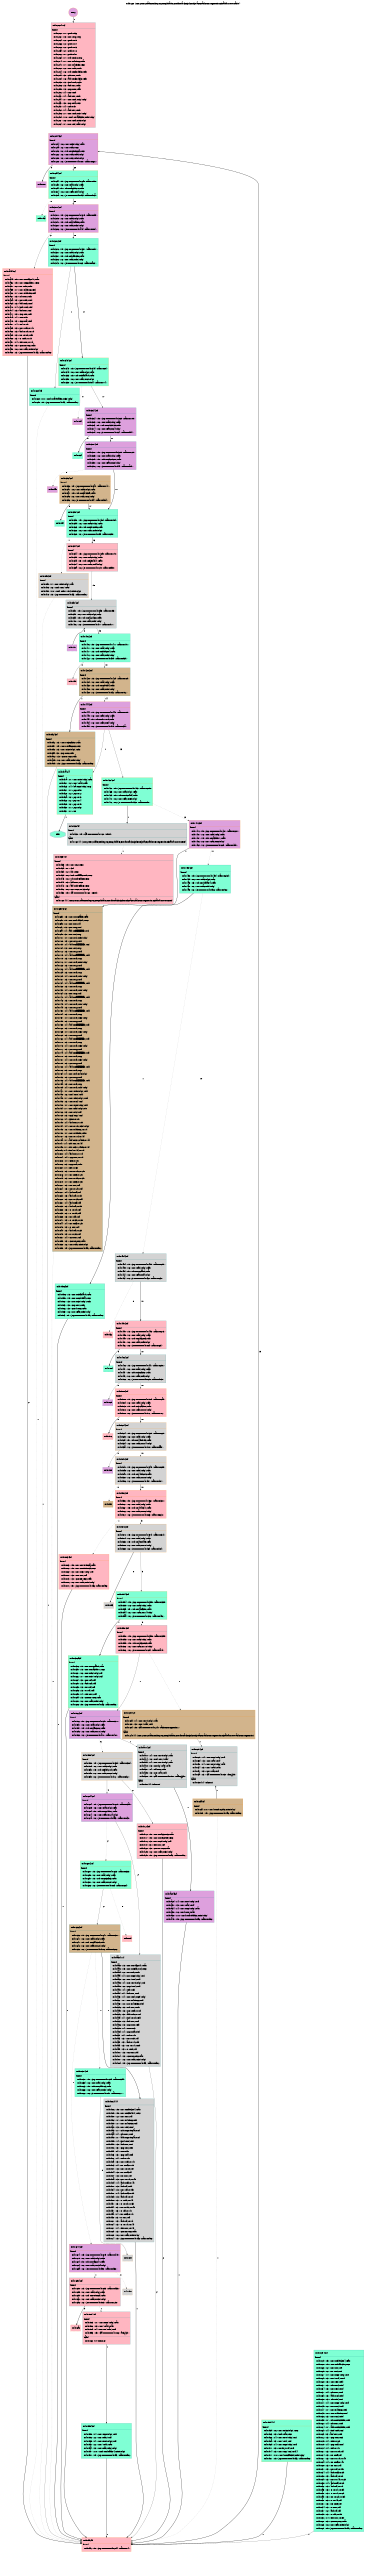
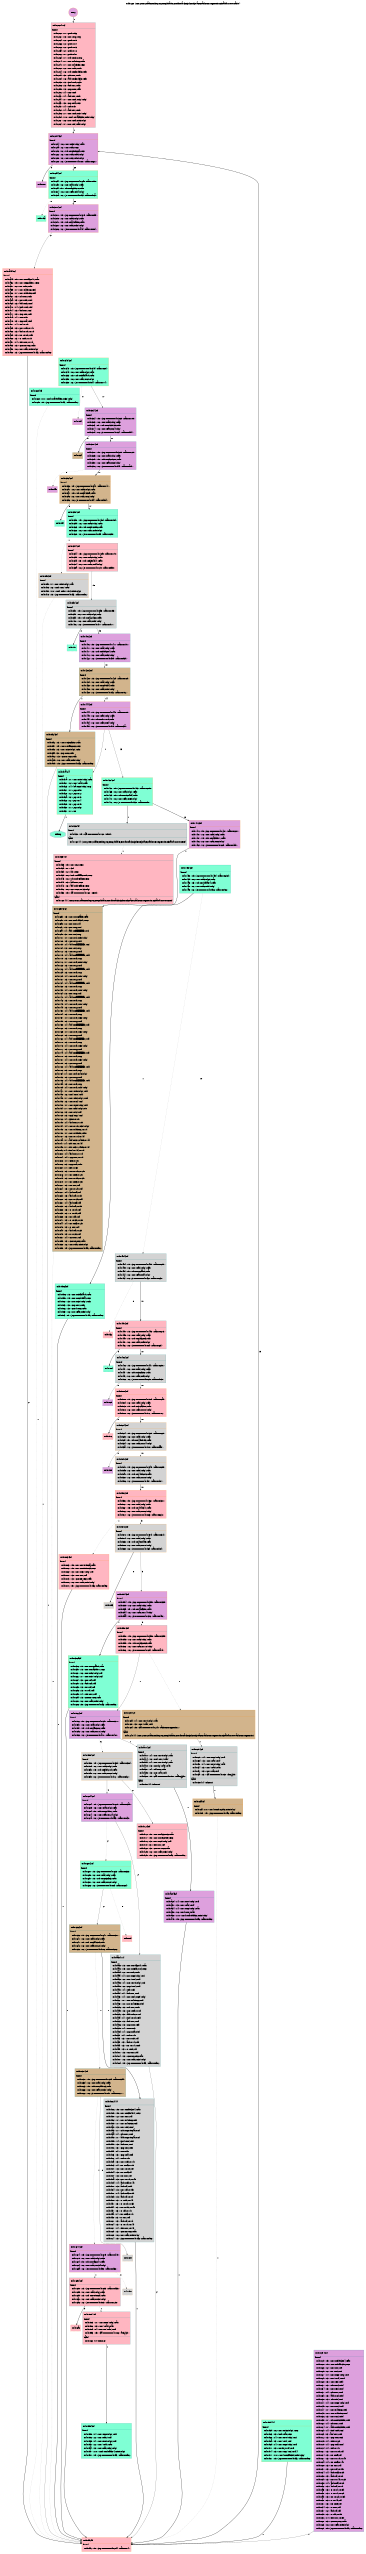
none -> (73, 130)
(73, 252) -> none
(78, 456) -> (78, 456)
(115, 490) -> (98, 472)
(92, 540) -> none
(77, 635) -> (77, 636)
(72, 648) -> (72, 648)
(105, 648) -> (105, 648)
(72, 682) -> none
(170, 812) -> (170, 812)
(58, 834) -> (58, 834)
(210, 856) -> none
(108, 1504) -> none
(141, 1605) -> (141, 1605)
(216, 1793) -> (214, 1792)
(100, 2083) -> (100, 2083)
(71, 2098) -> (94, 2170)
(162, 2211) -> none
(339, 2441) -> (339, 2441)
(106, 2497) -> none
